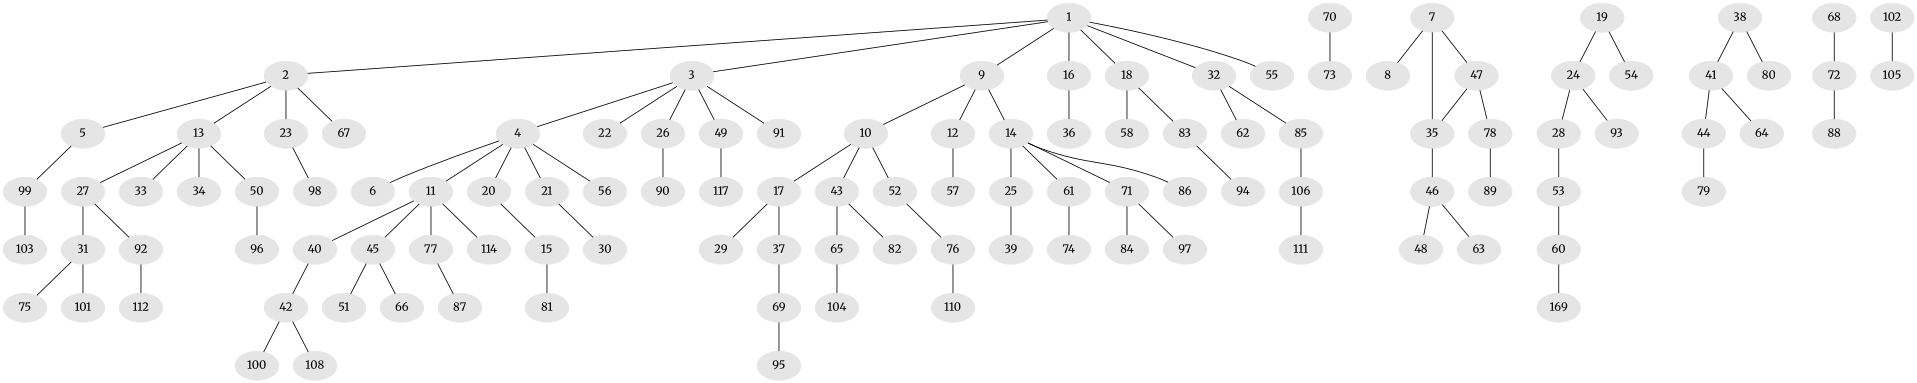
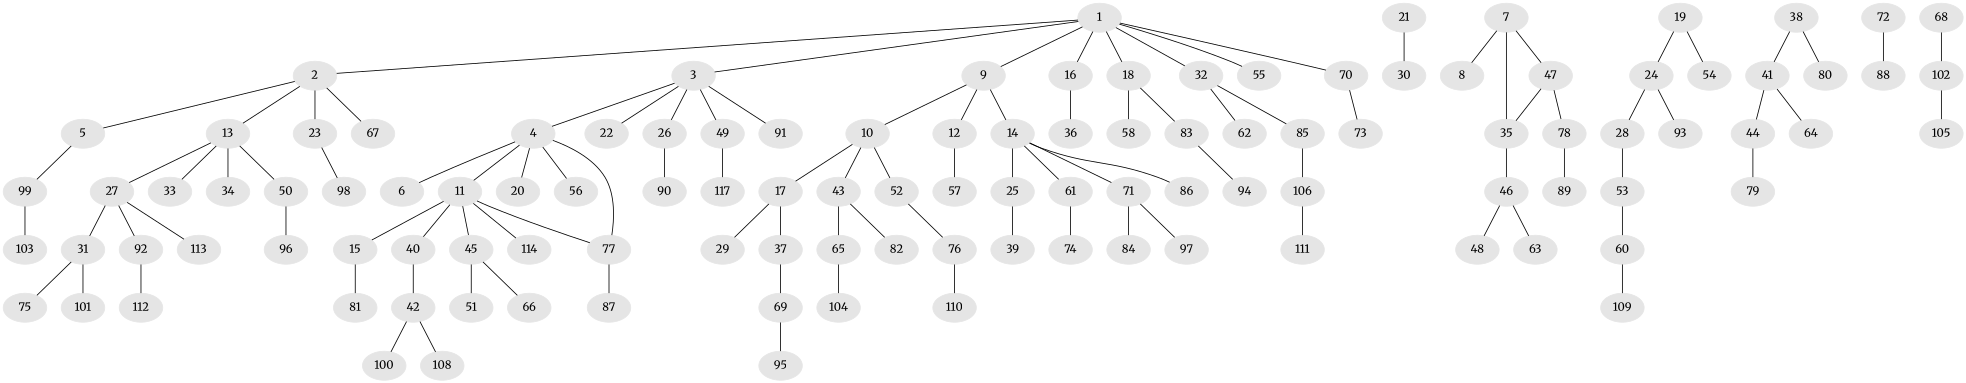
none -> (1223, 46)
(1834, 47) -> (1941, 47)
(532, 163) -> (603, 175)
(518, 221) -> (408, 221)
none -> (199, 250)
(1559, 308) -> (1622, 308)
